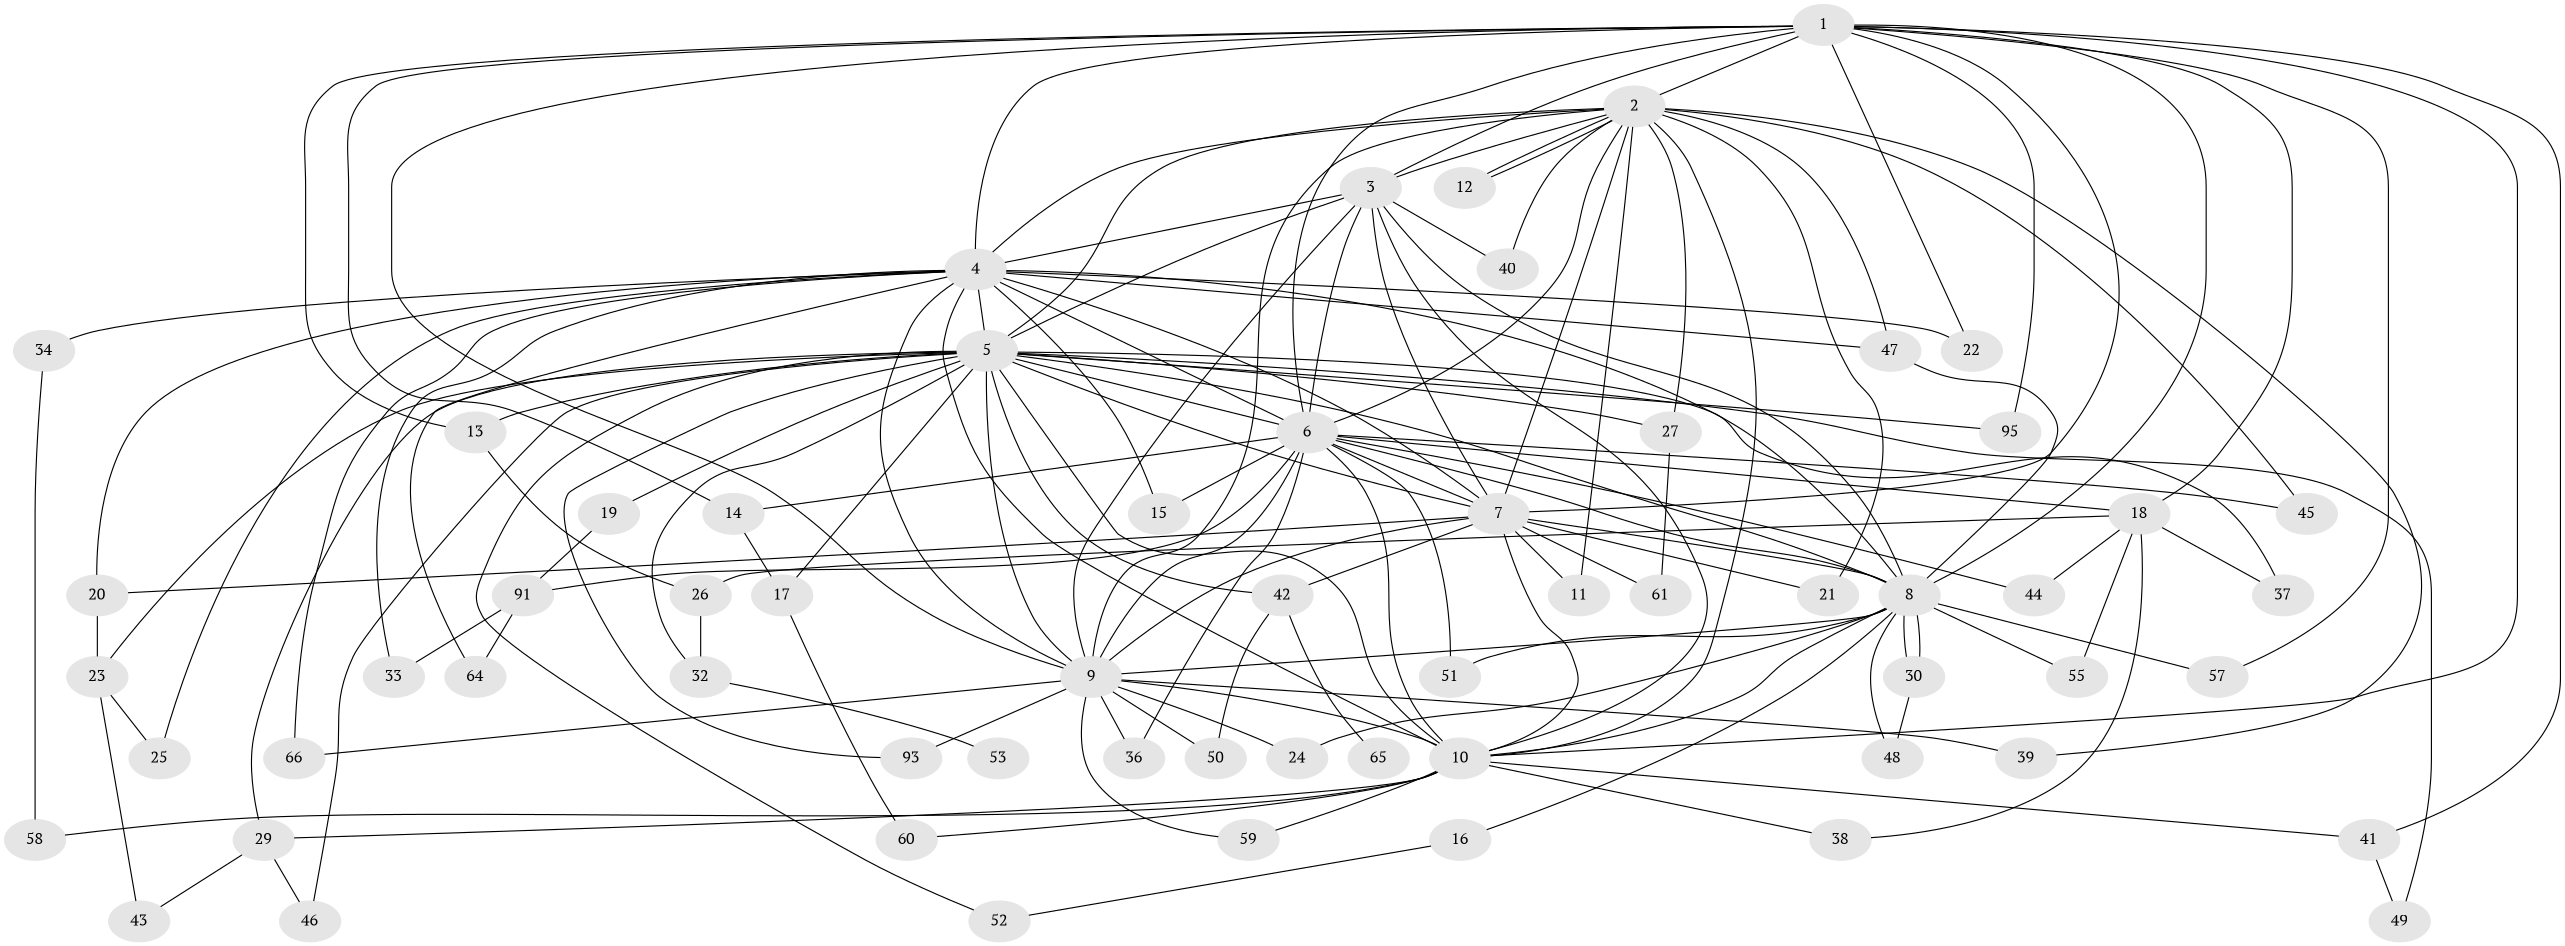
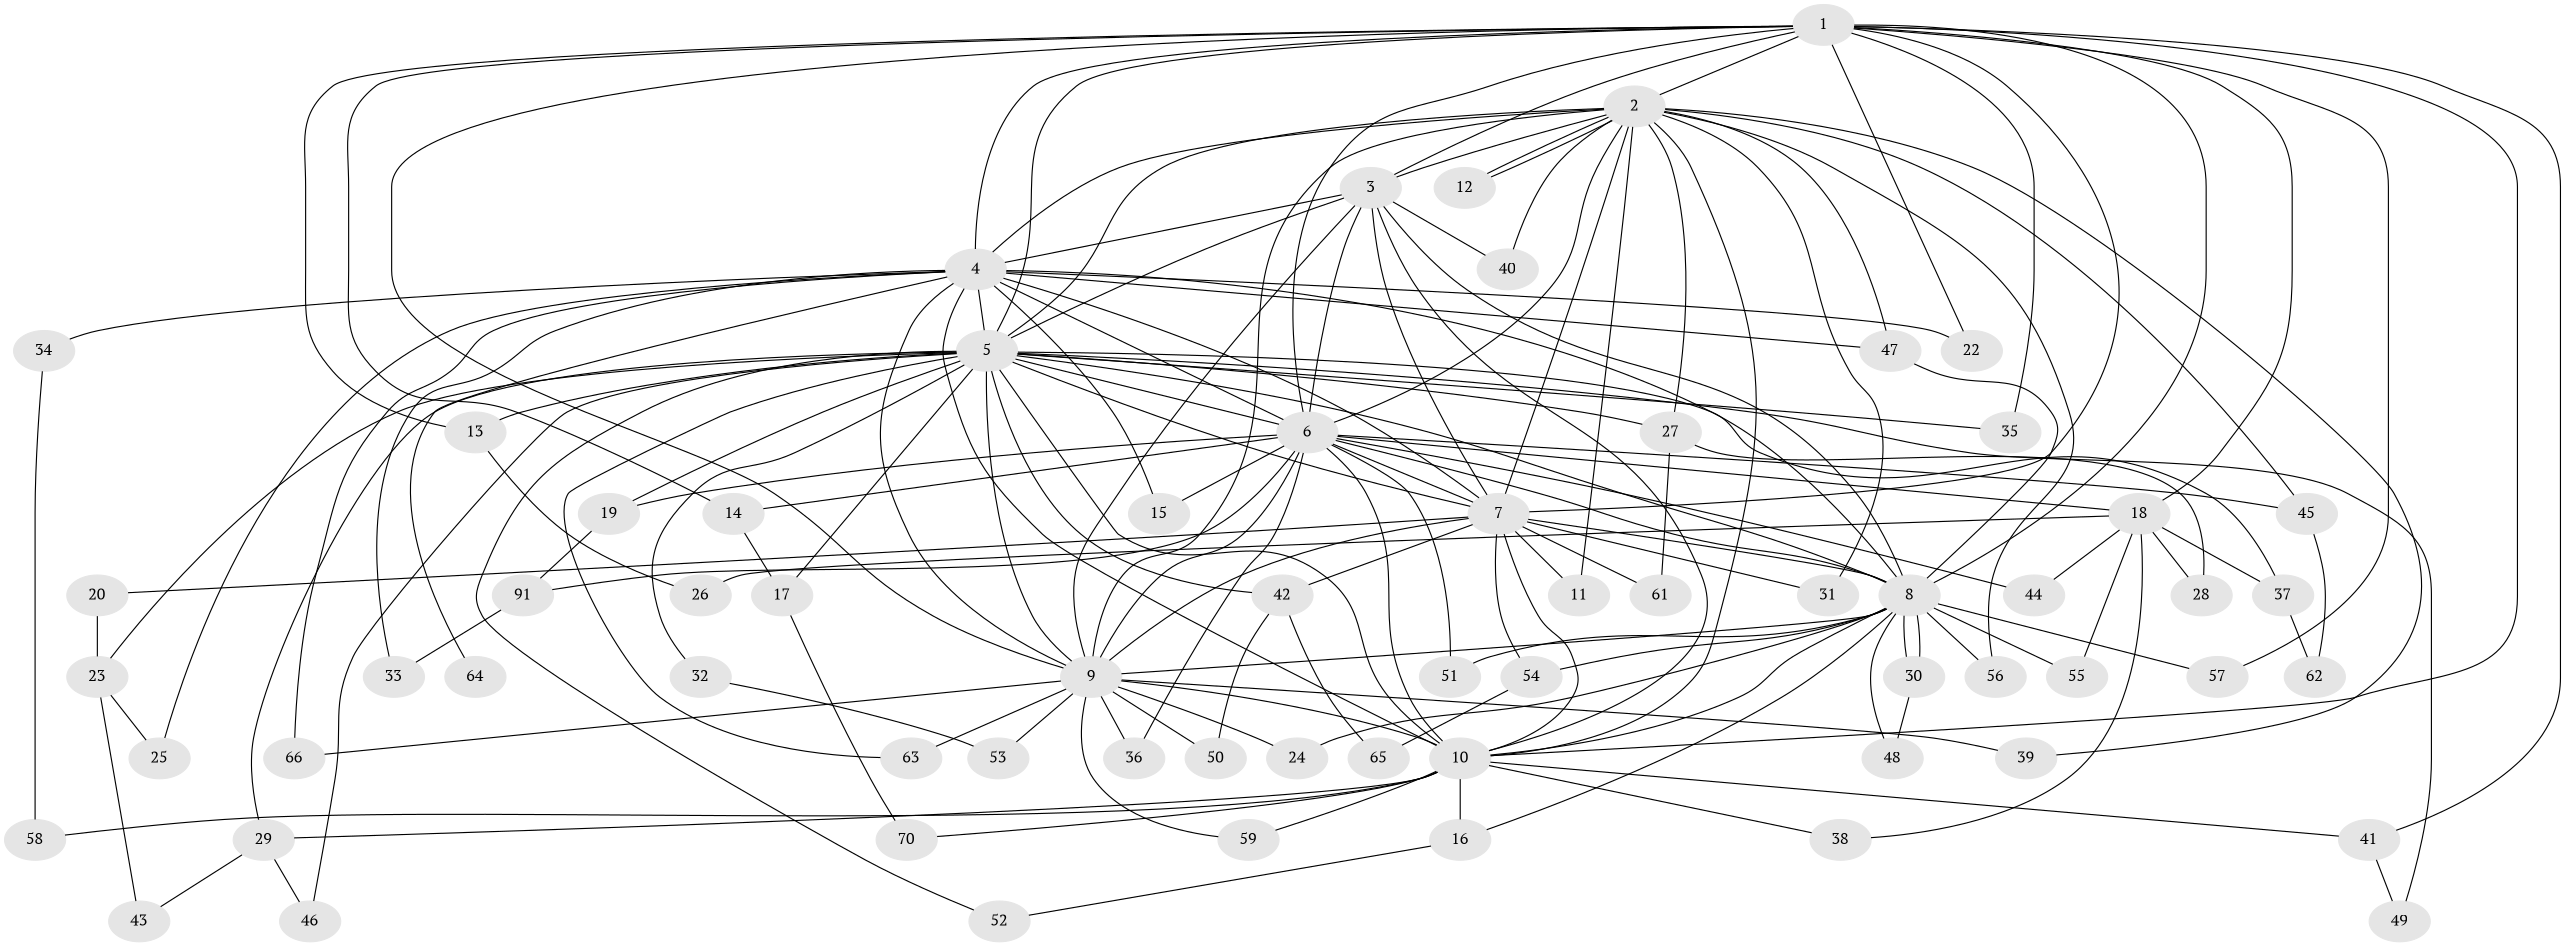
none -> (1153, 64)
(450, 311) -> none
(2010, 432) -> (2010, 432)
none -> (956, 460)
(1828, 595) -> (1828, 595)
none -> (2202, 595)
(701, 636) -> none
(496, 641) -> none
none -> (1532, 677)
none -> (1996, 677)
none -> (2315, 677)
none -> (1045, 718)
(911, 758) -> (911, 758)
none -> (1460, 799)
(907, 840) -> (907, 840)
